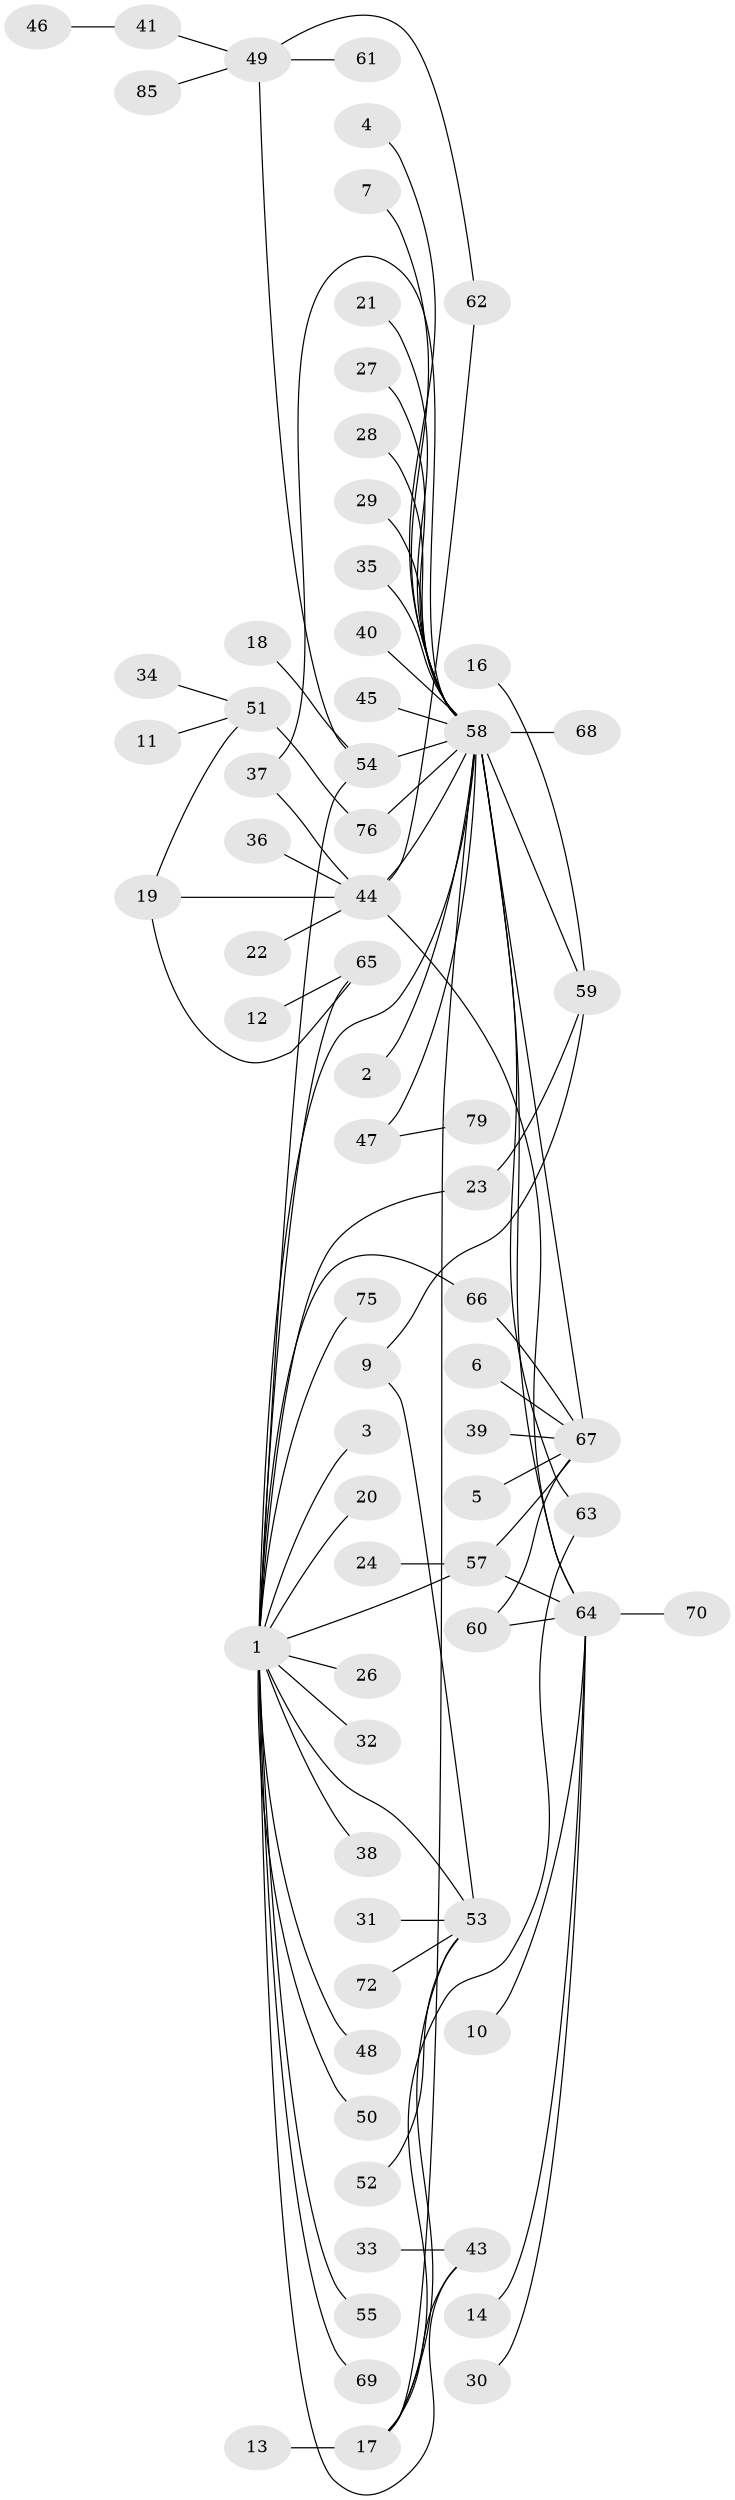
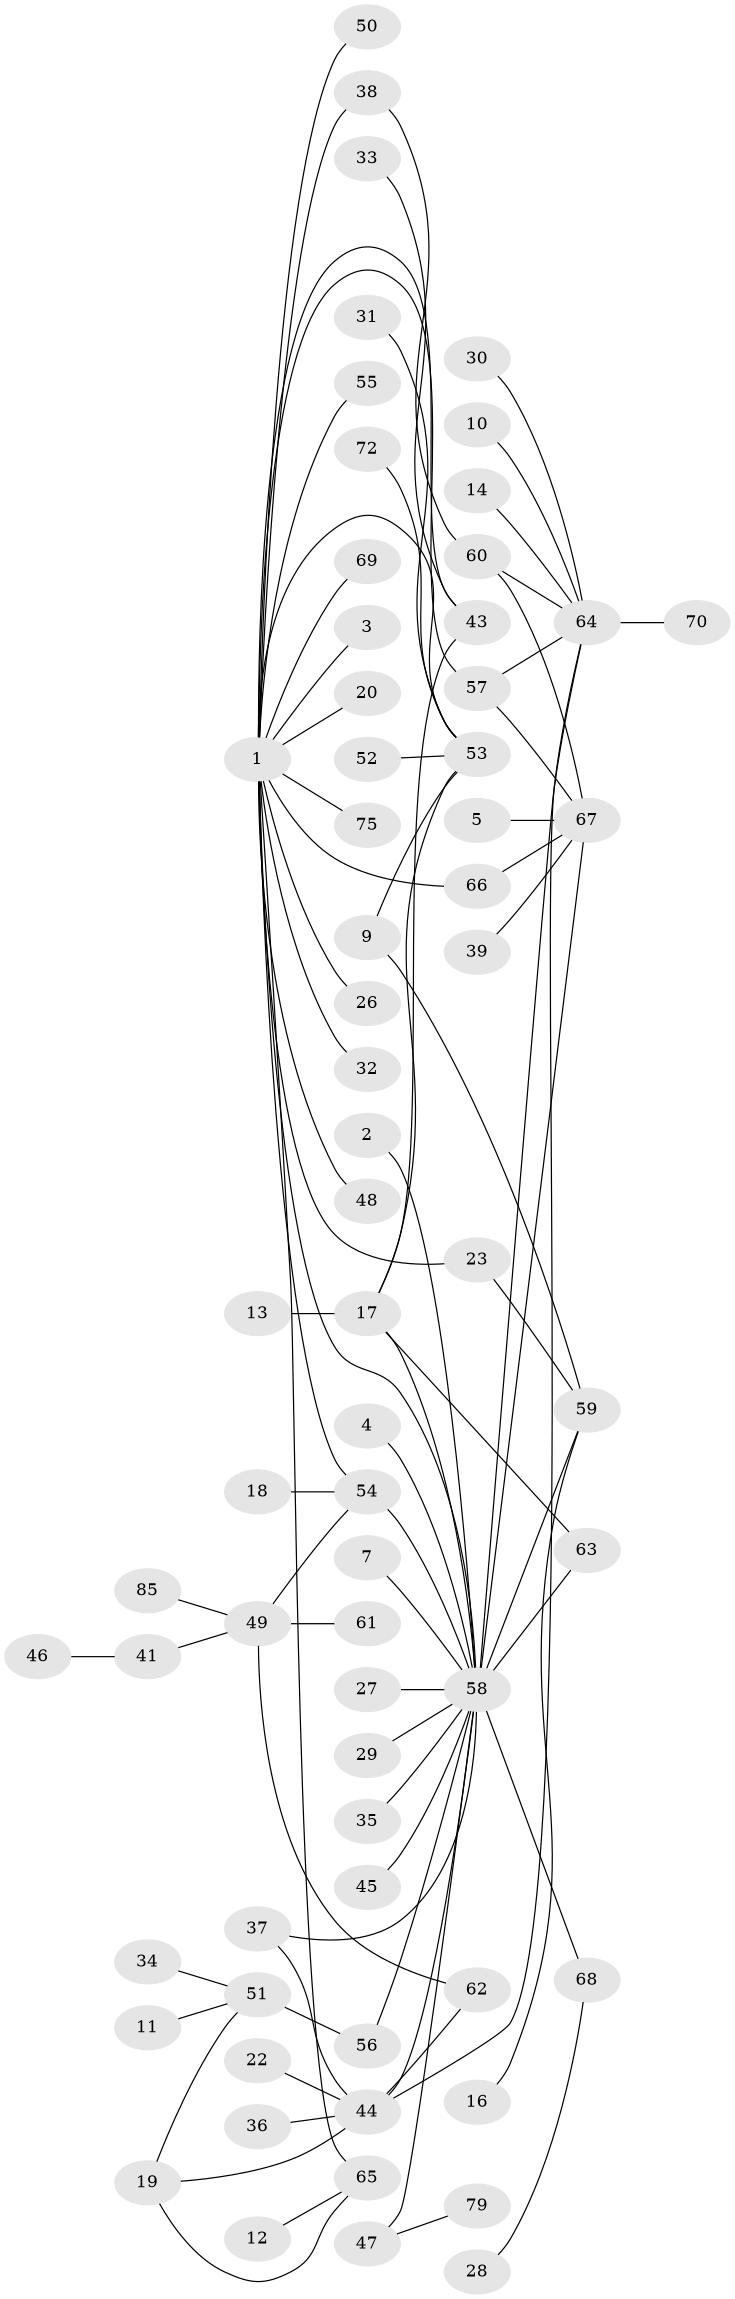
none -> (428, 258)
(367, 304) -> none
(422, 584) -> (554, 2133)
(367, 634) -> none
(367, 831) -> (367, 2046)
(477, 1366) -> none
(367, 1564) -> none
